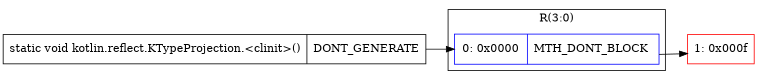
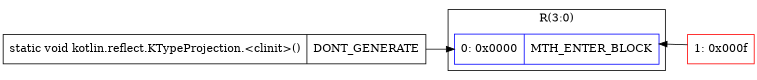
(591, 49) -> (592, 49)
(670, 54) -> (677, 44)
